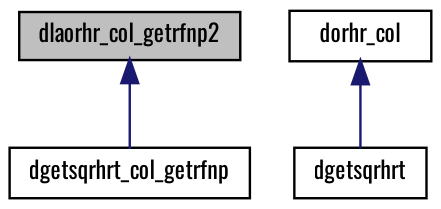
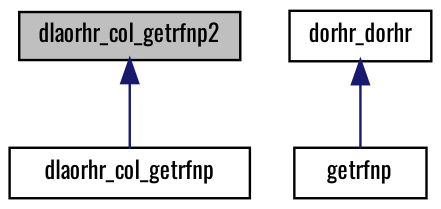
(360, 36) -> (360, 36)
(130, 173) -> (130, 173)
(360, 173) -> (360, 173)
